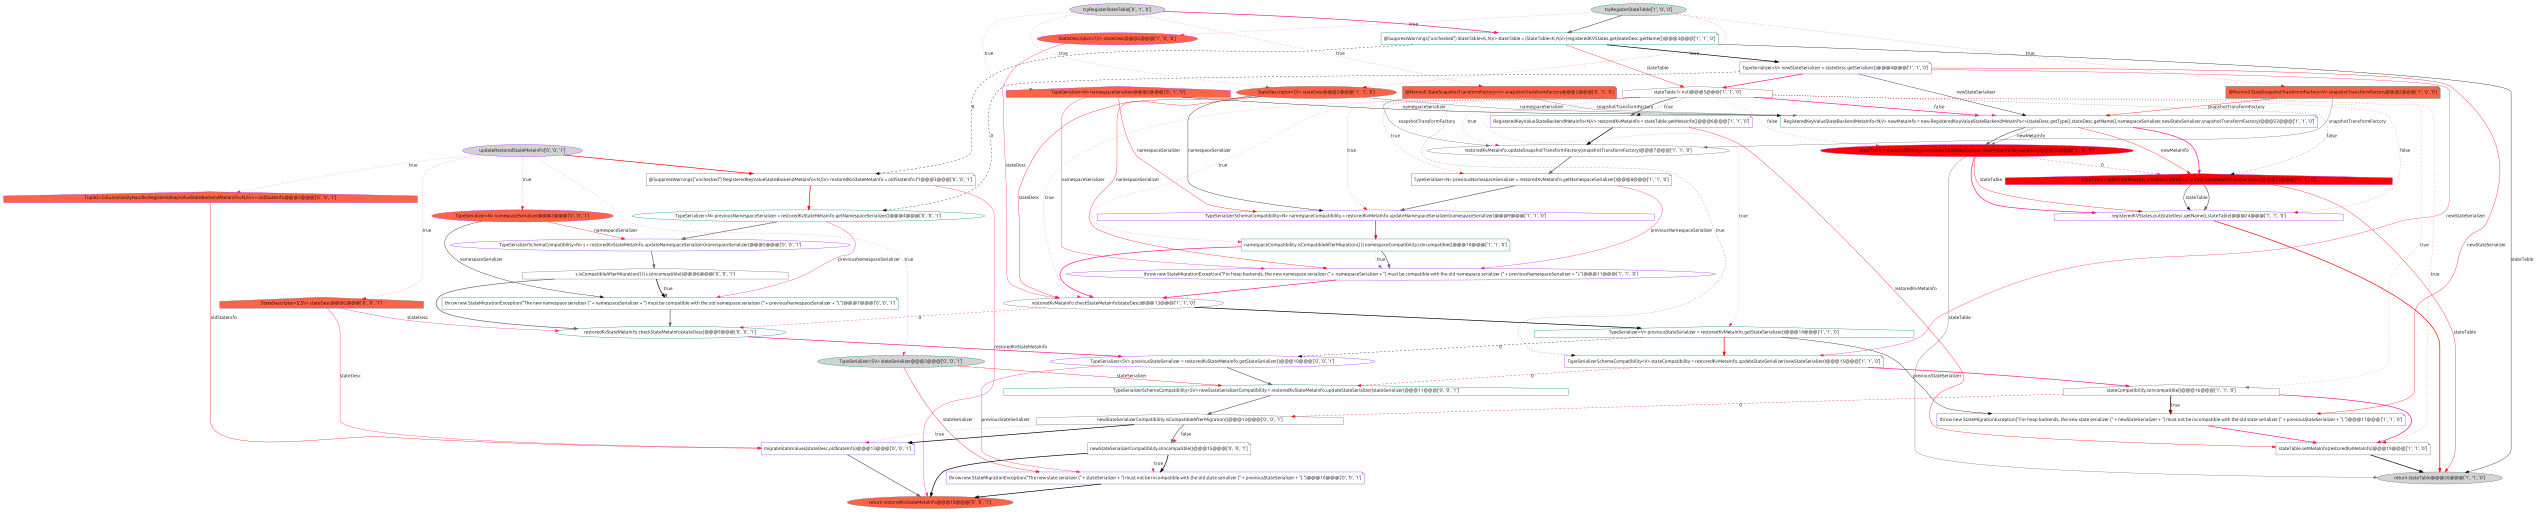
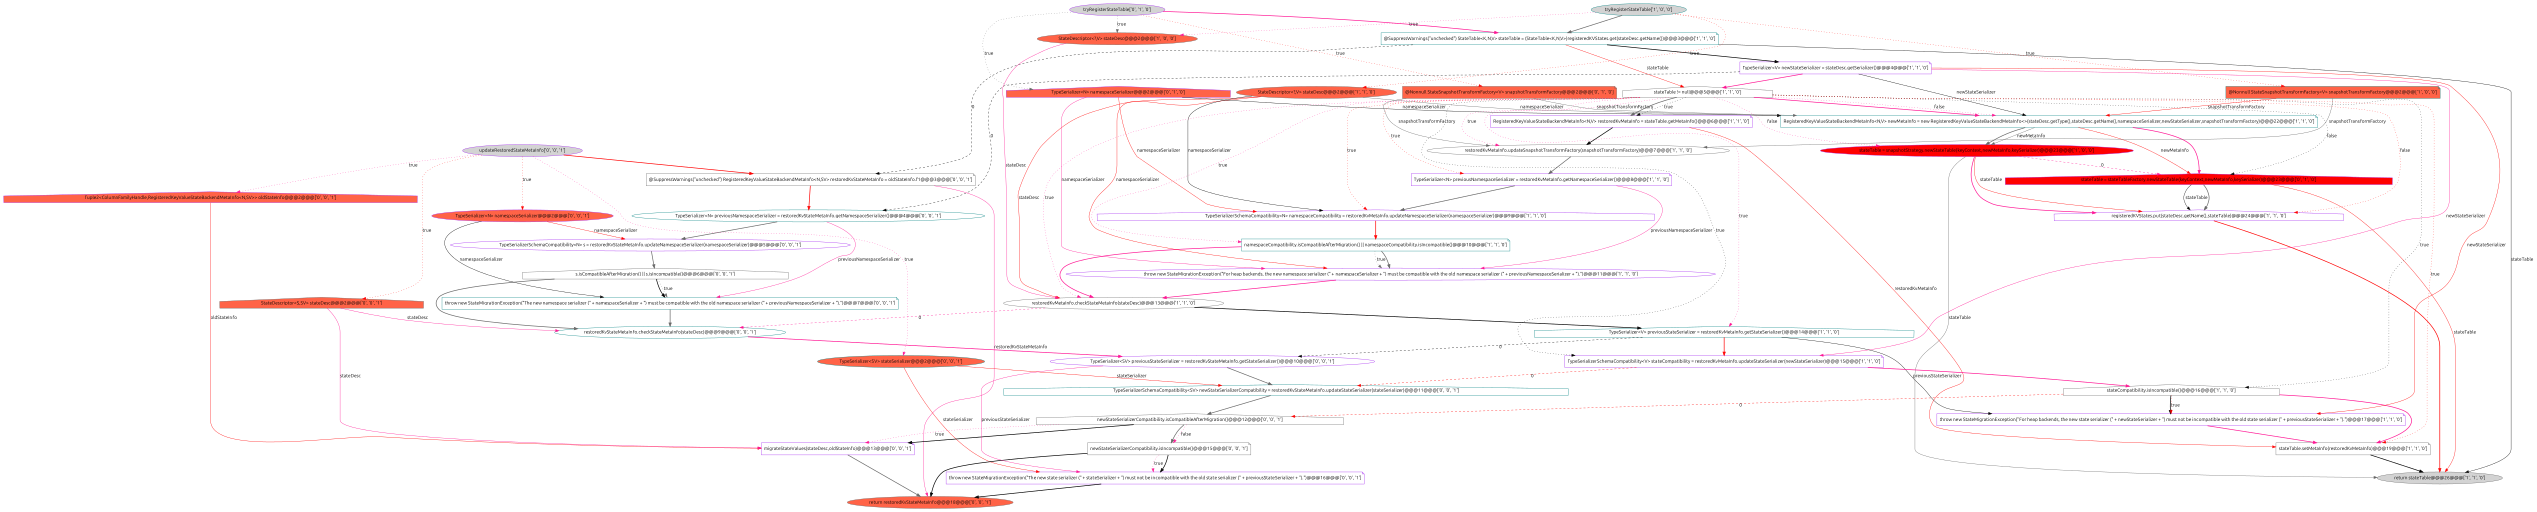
(1117, 39) -> (1117, 39)
(1115, 68) -> (1117, 23)
(2329, 104) -> (2329, 104)
(901, 362) -> (901, 362)
